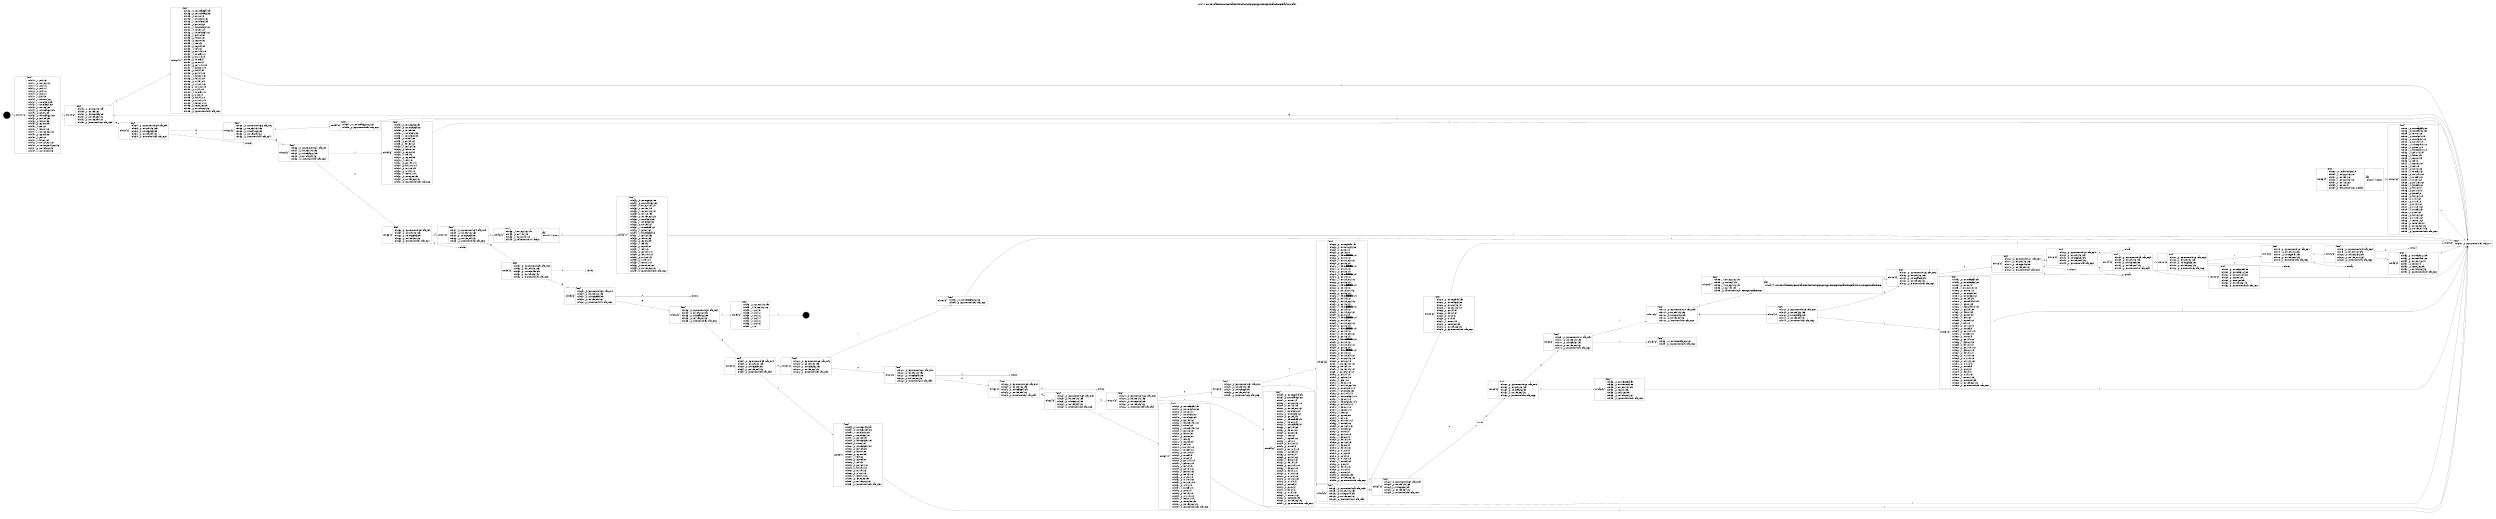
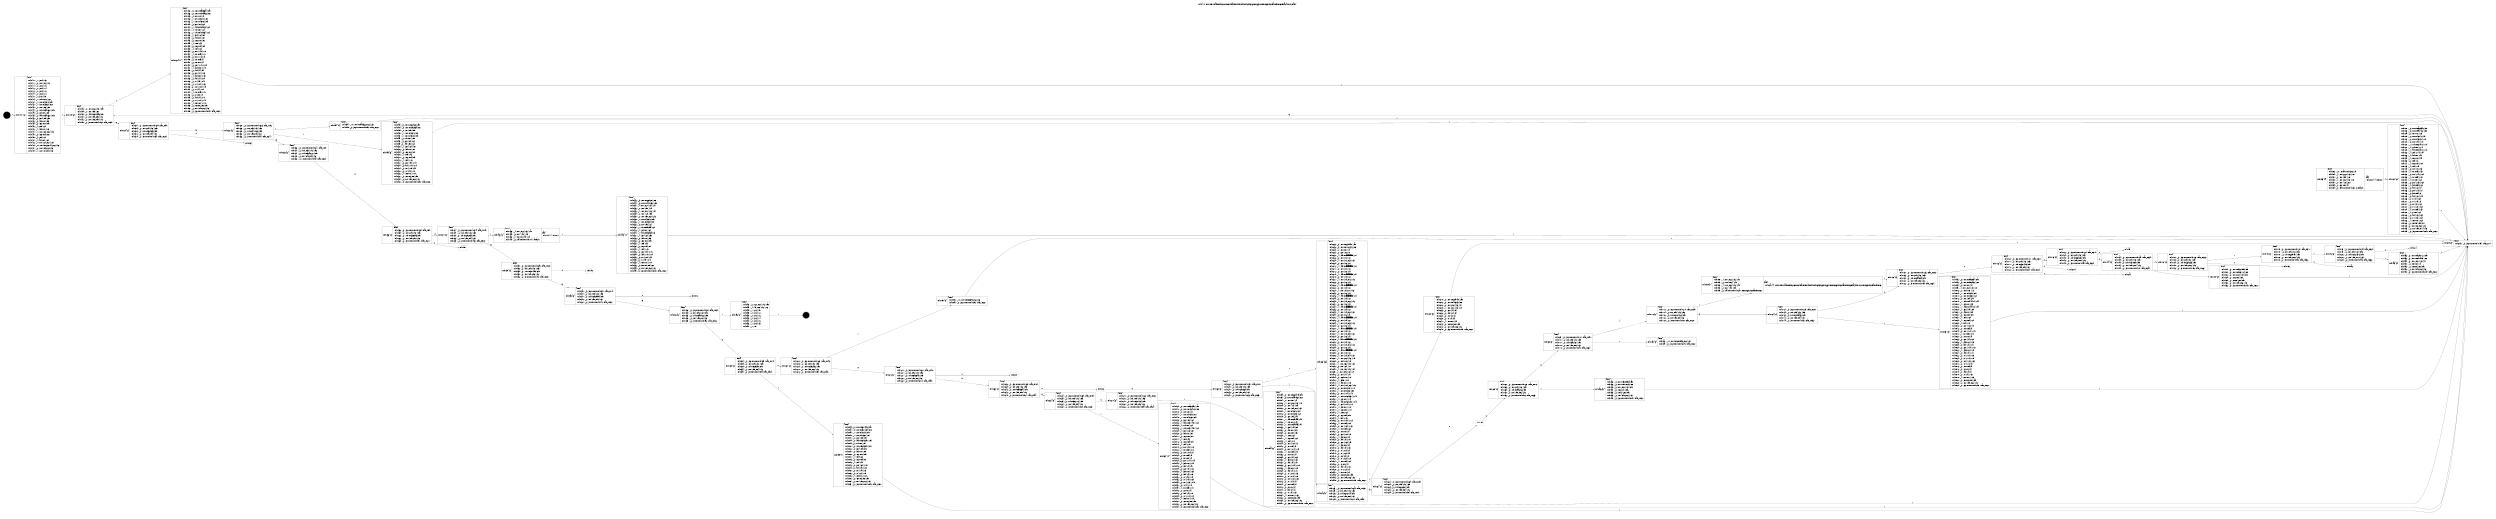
(355, 153) -> (327, 142)
(2108, 274) -> (2099, 260)
(1184, 395) -> (1158, 389)
